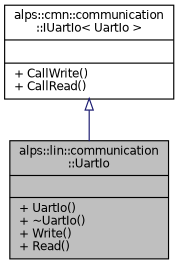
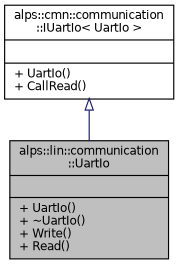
(51, 74) -> (42, 74)
